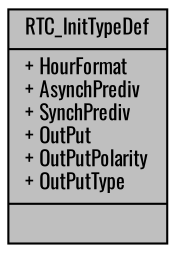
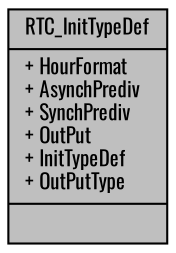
(87, 160) -> (76, 160)
